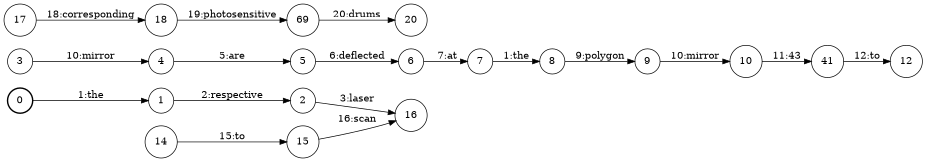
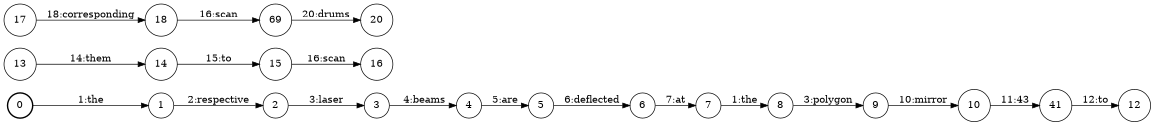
(232, 15) -> (218, 15)
(91, 56) -> (425, 100)
(600, 56) -> (828, 100)
none -> (20, 64)
(352, 107) -> (323, 106)
